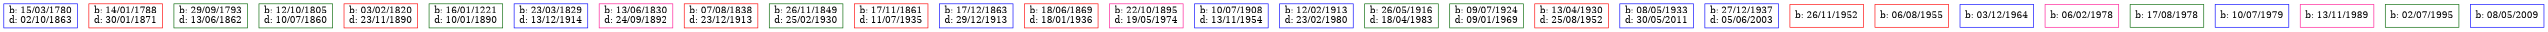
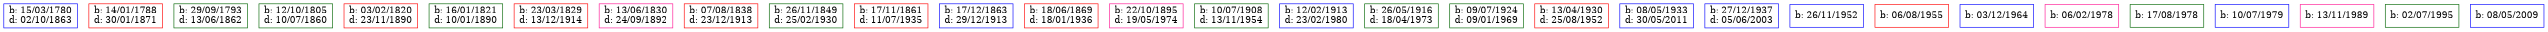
(466, 16) -> (466, 16)
(551, 16) -> (551, 16)
(1231, 16) -> (1231, 16)
(1401, 16) -> (1401, 16)
(1827, 16) -> (1827, 16)
